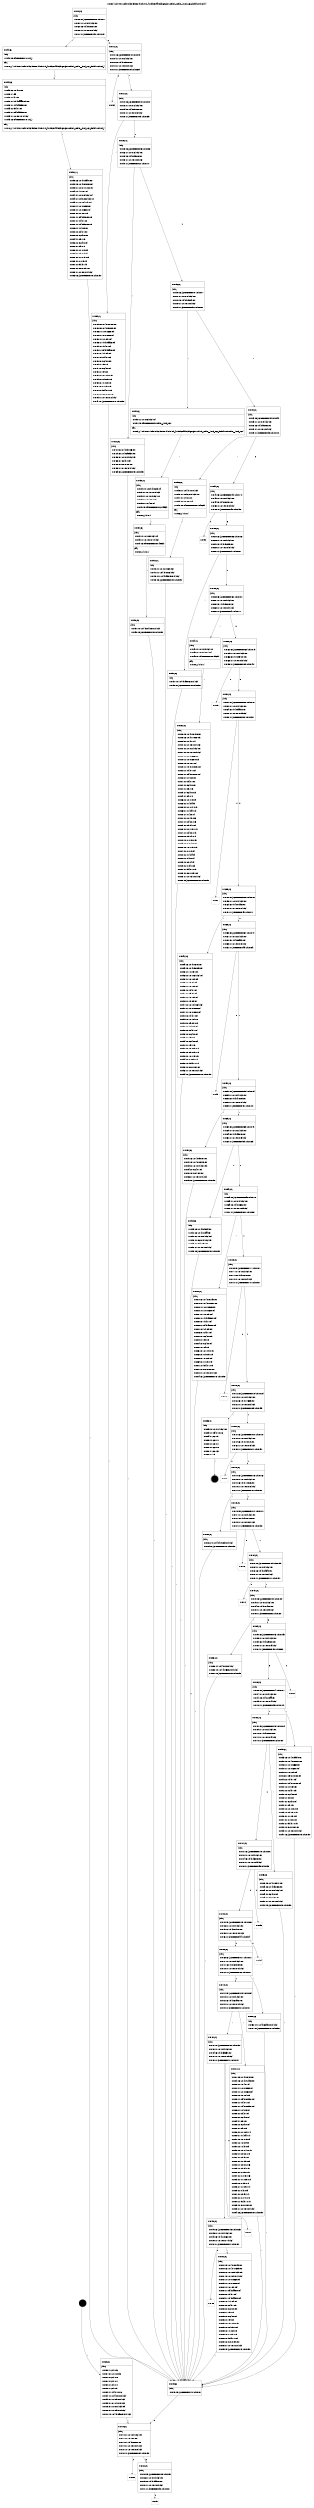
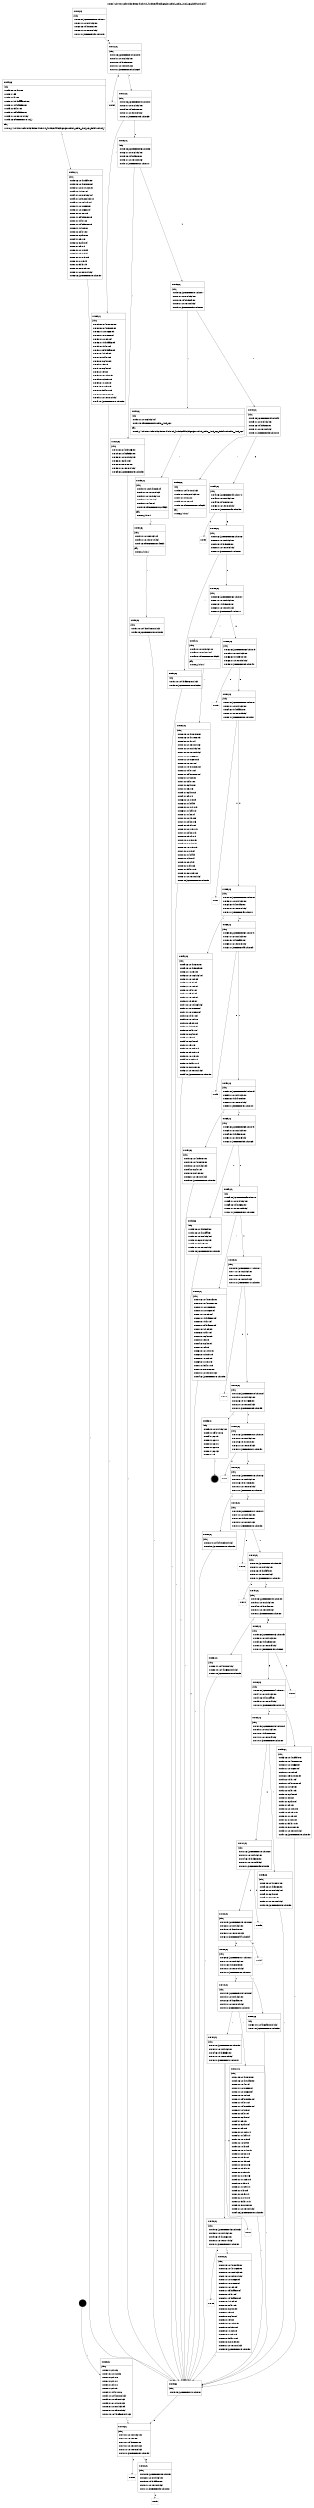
(54, 58) -> none
(166, 570) -> none
